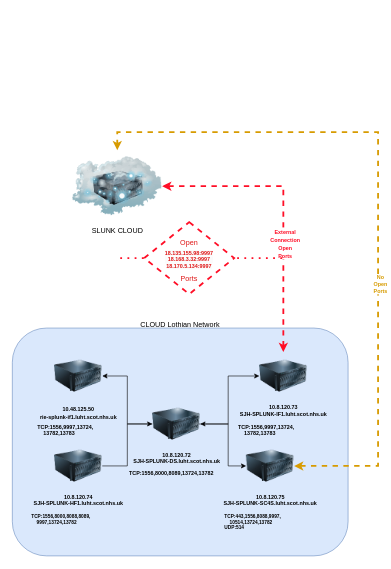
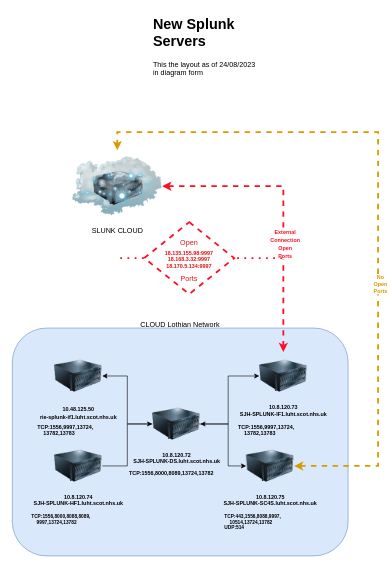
none -> (207, 48)
